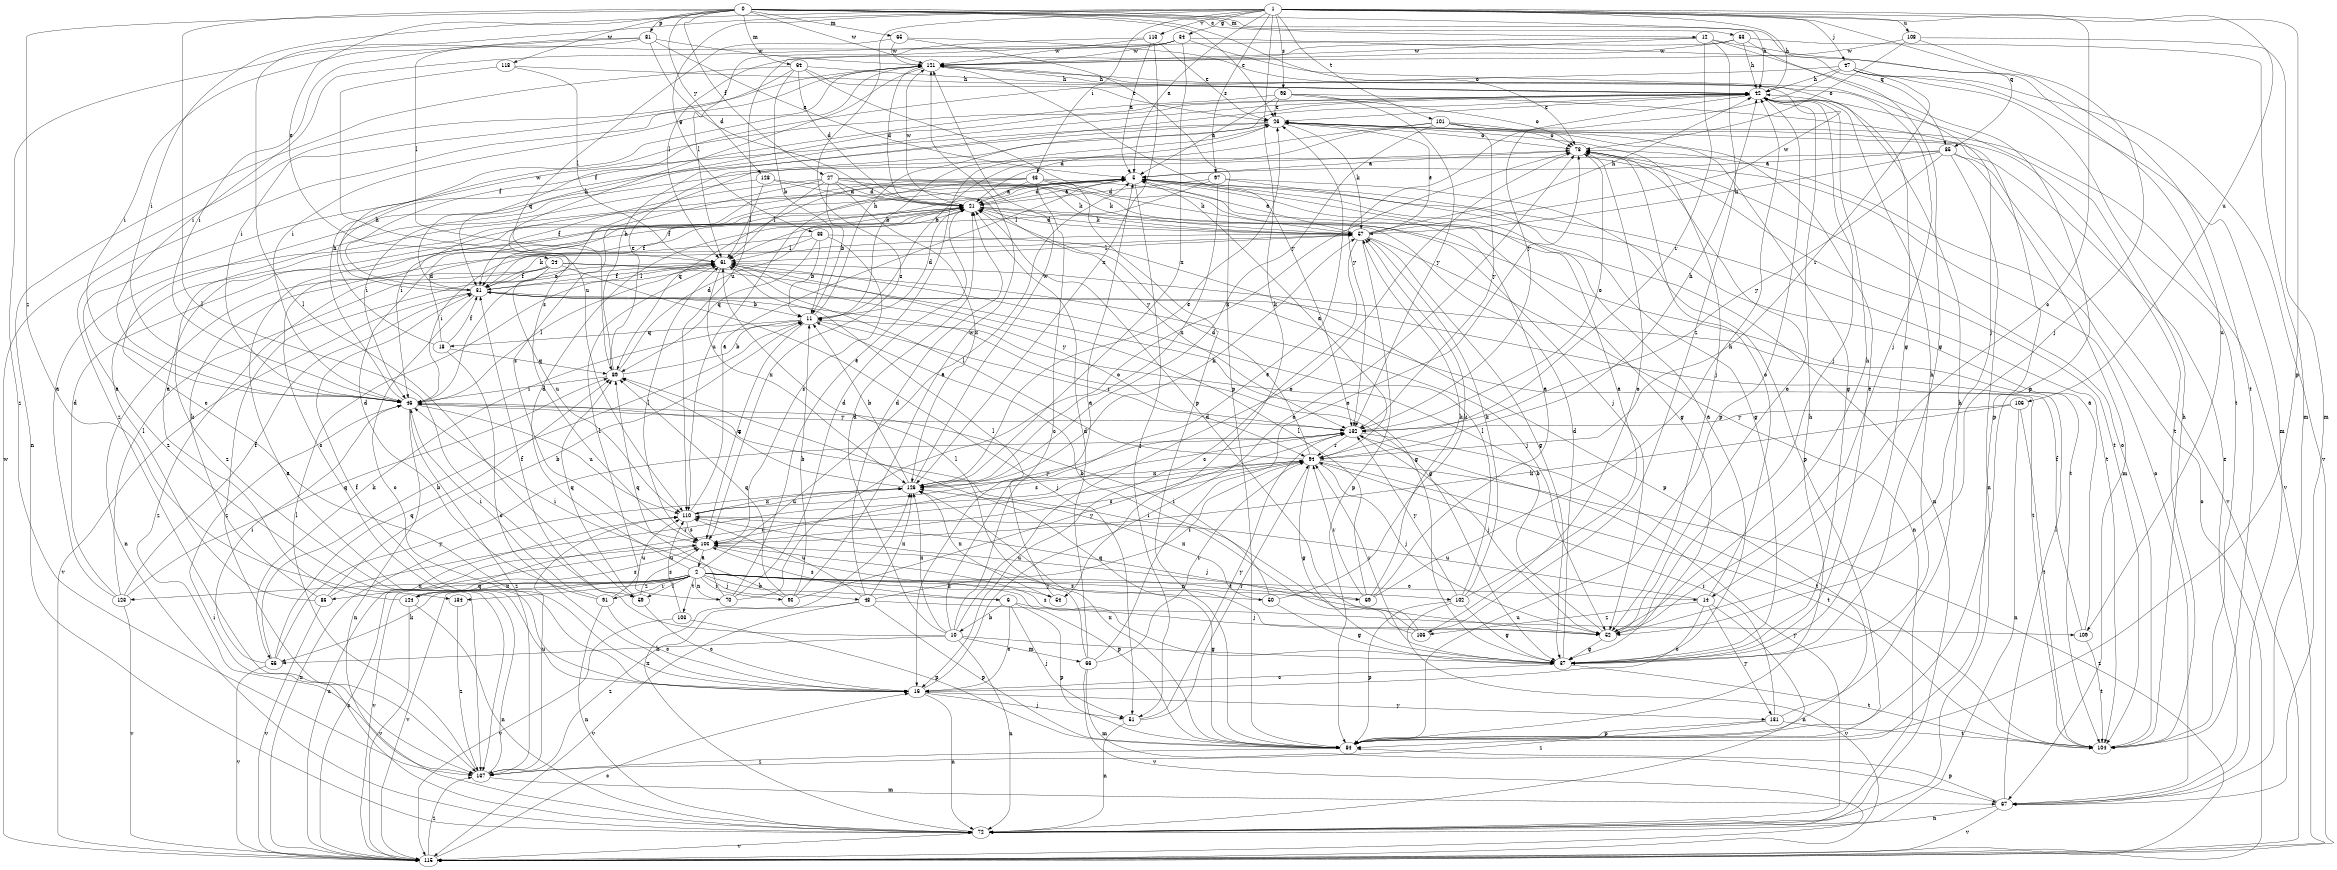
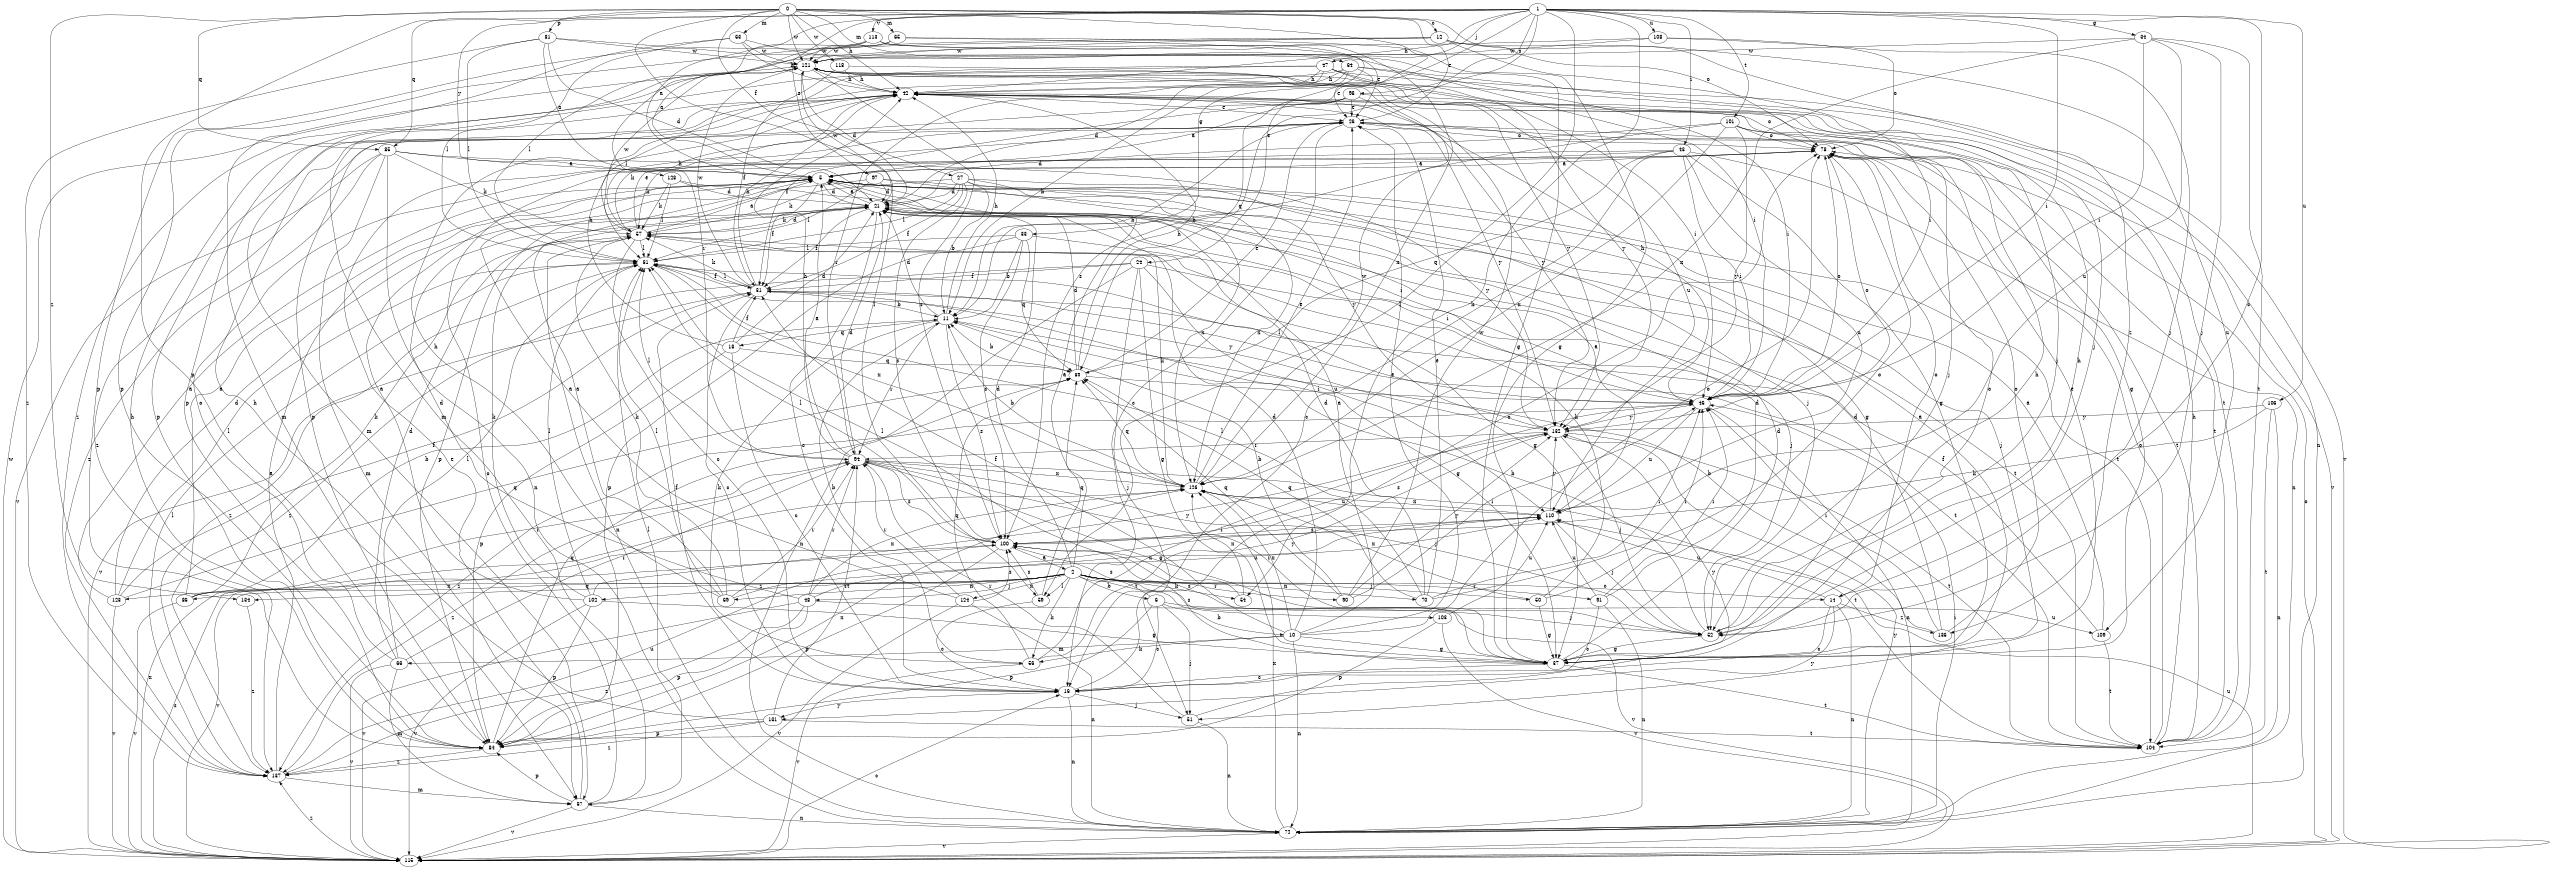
(1005, 192) -> (1337, 165)
(1349, 487) -> (510, 493)
none -> (1603, 556)
(1977, 848) -> (548, 552)
